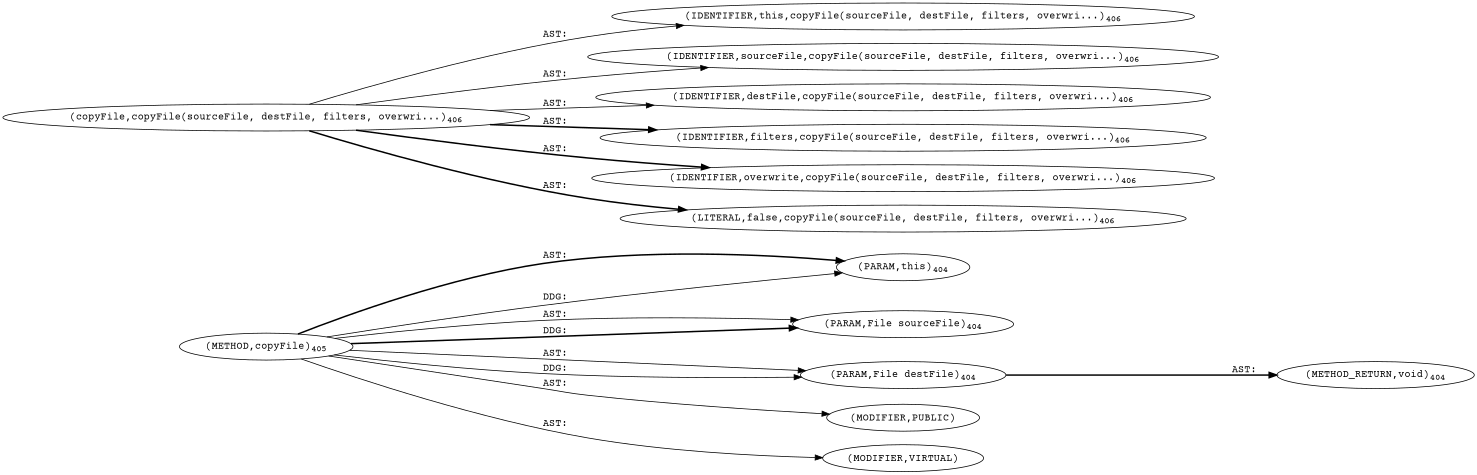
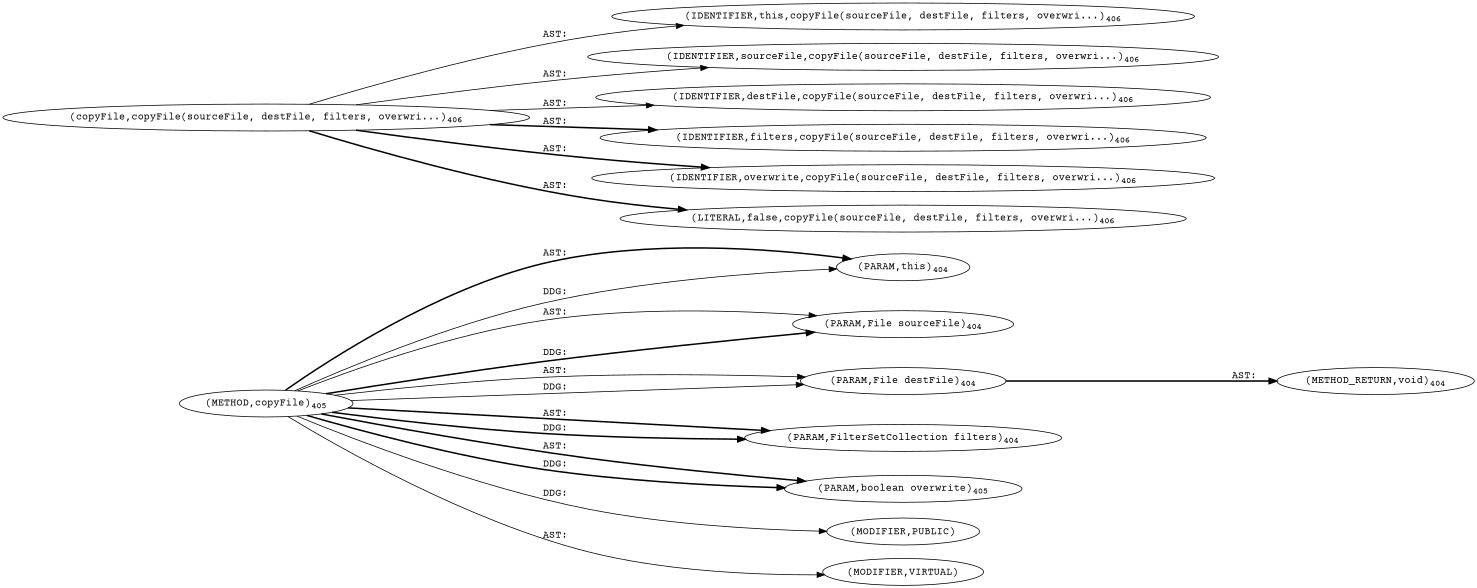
(559, 383) -> (559, 493)
none -> (903, 438)
none -> (903, 489)
